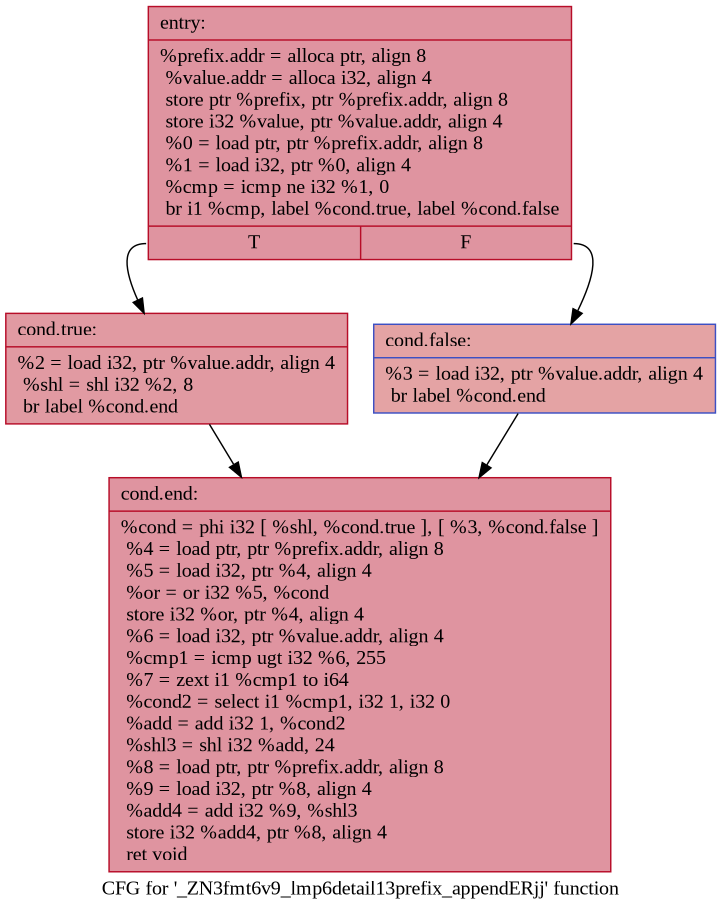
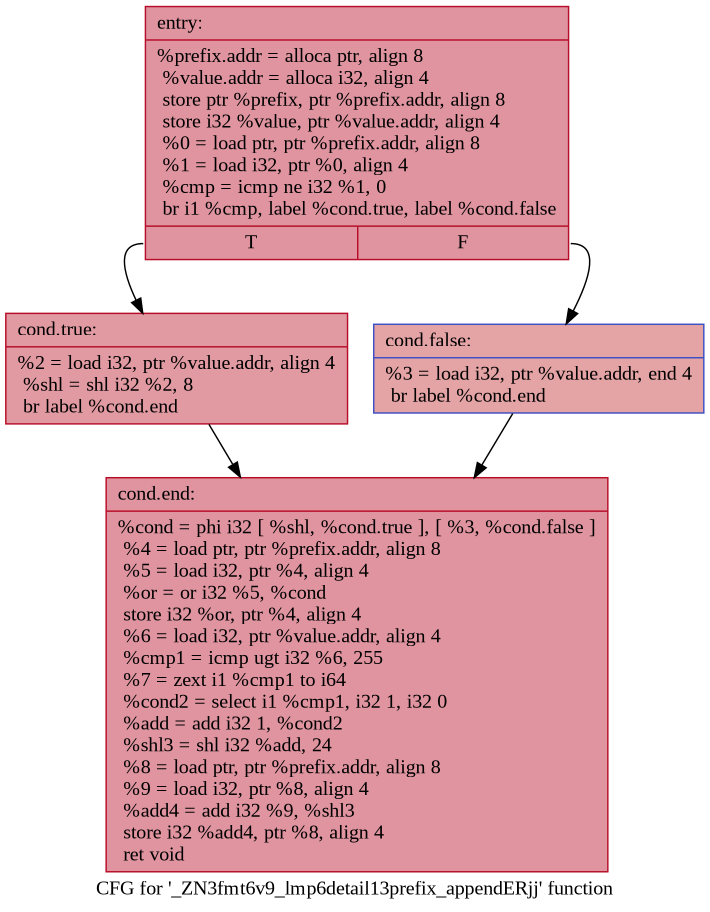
(545, 374) -> (539, 374)
